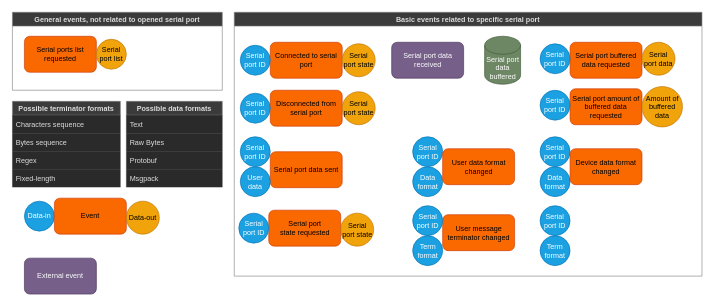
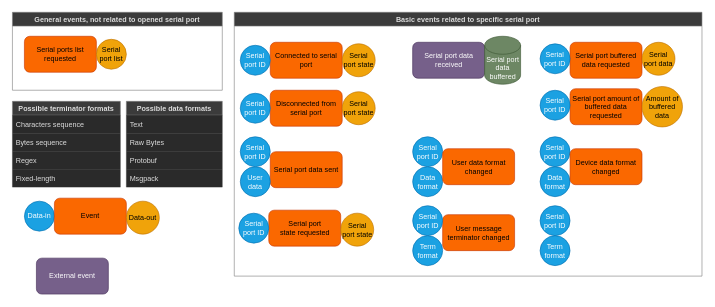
(428, 60) -> (449, 60)
(60, 276) -> (72, 276)
